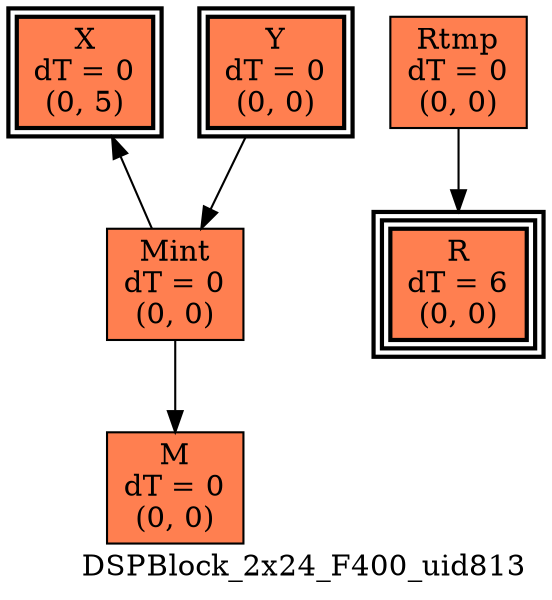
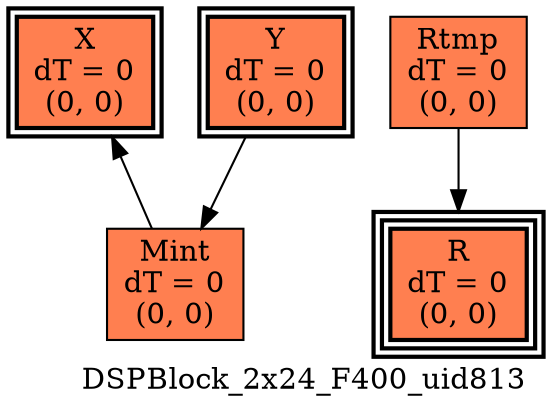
(85, 72) -> (85, 72)
(459, 284) -> (459, 284)
(175, 488) -> none
